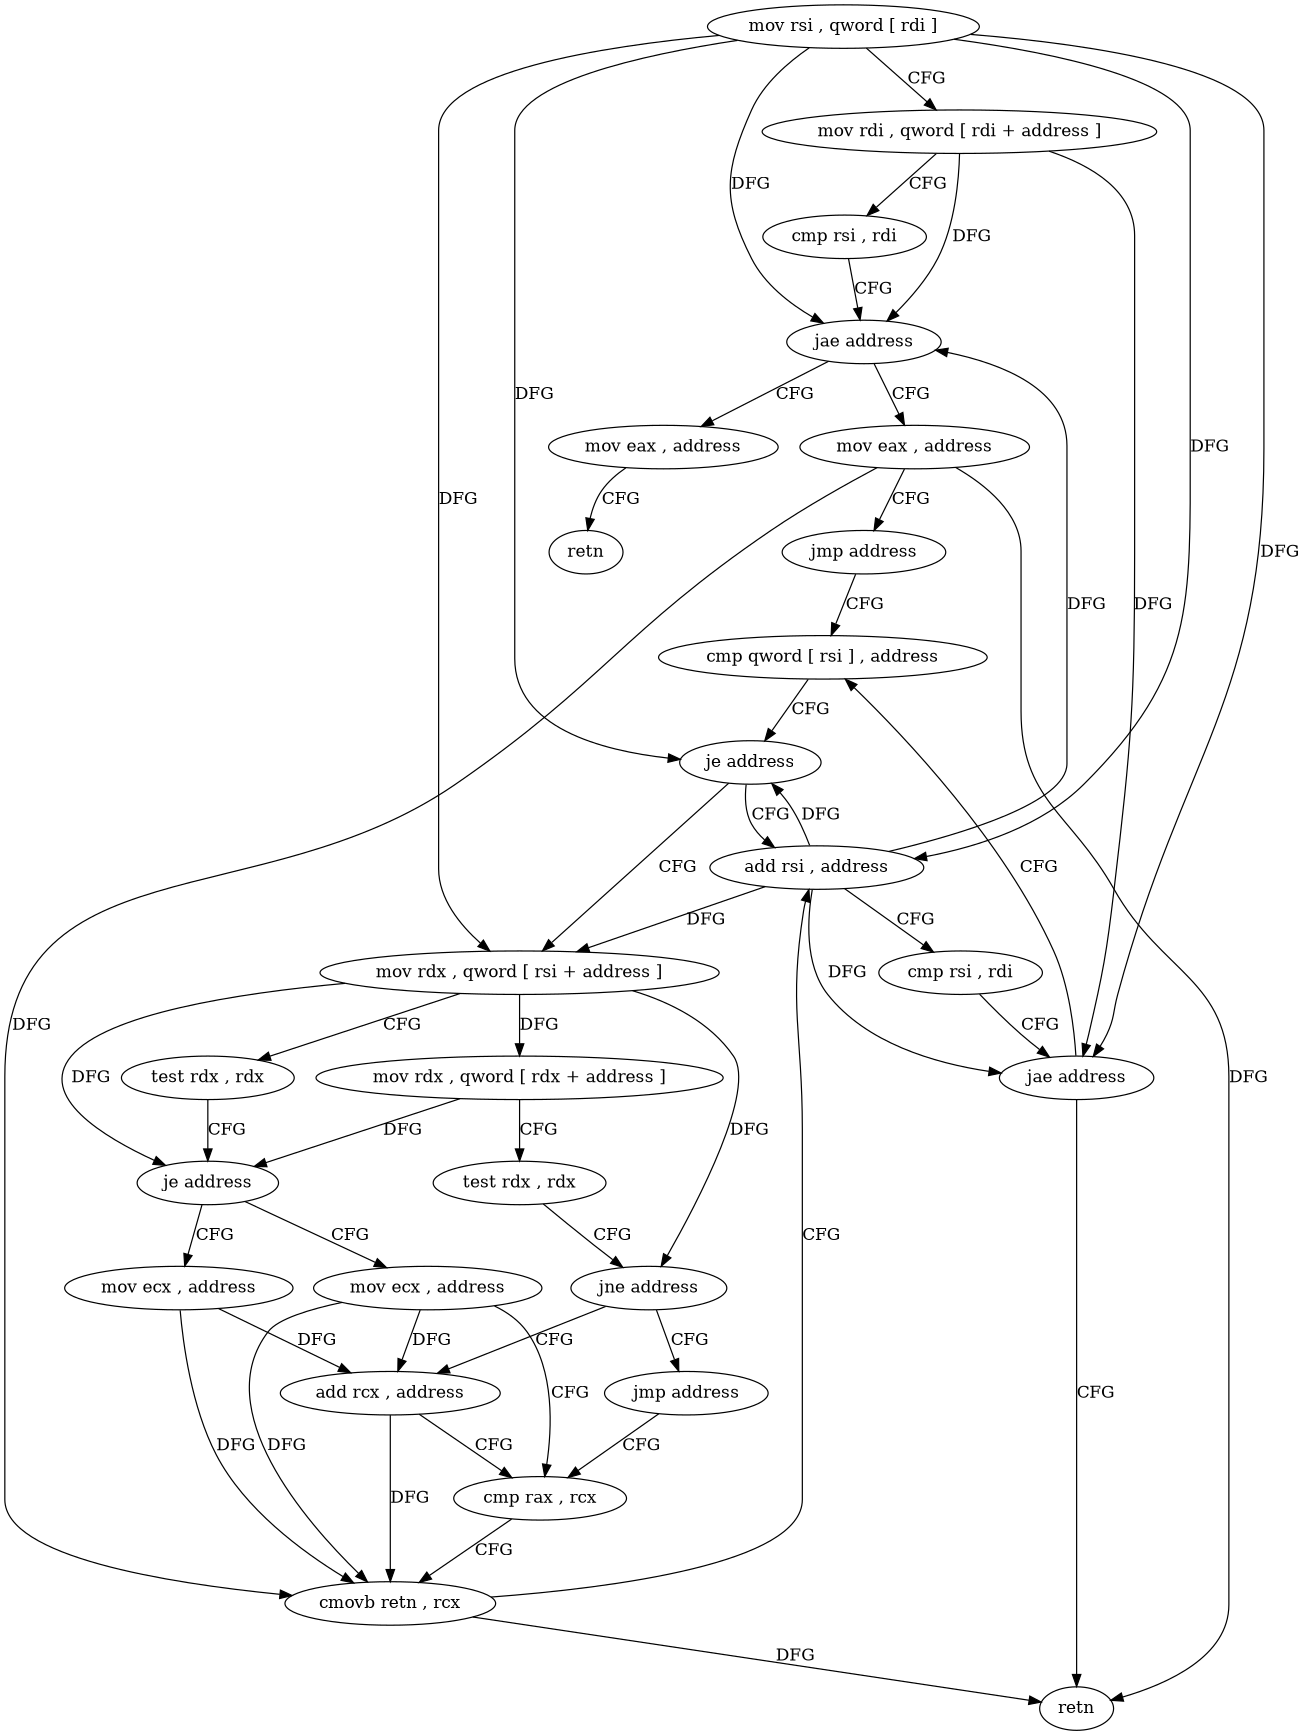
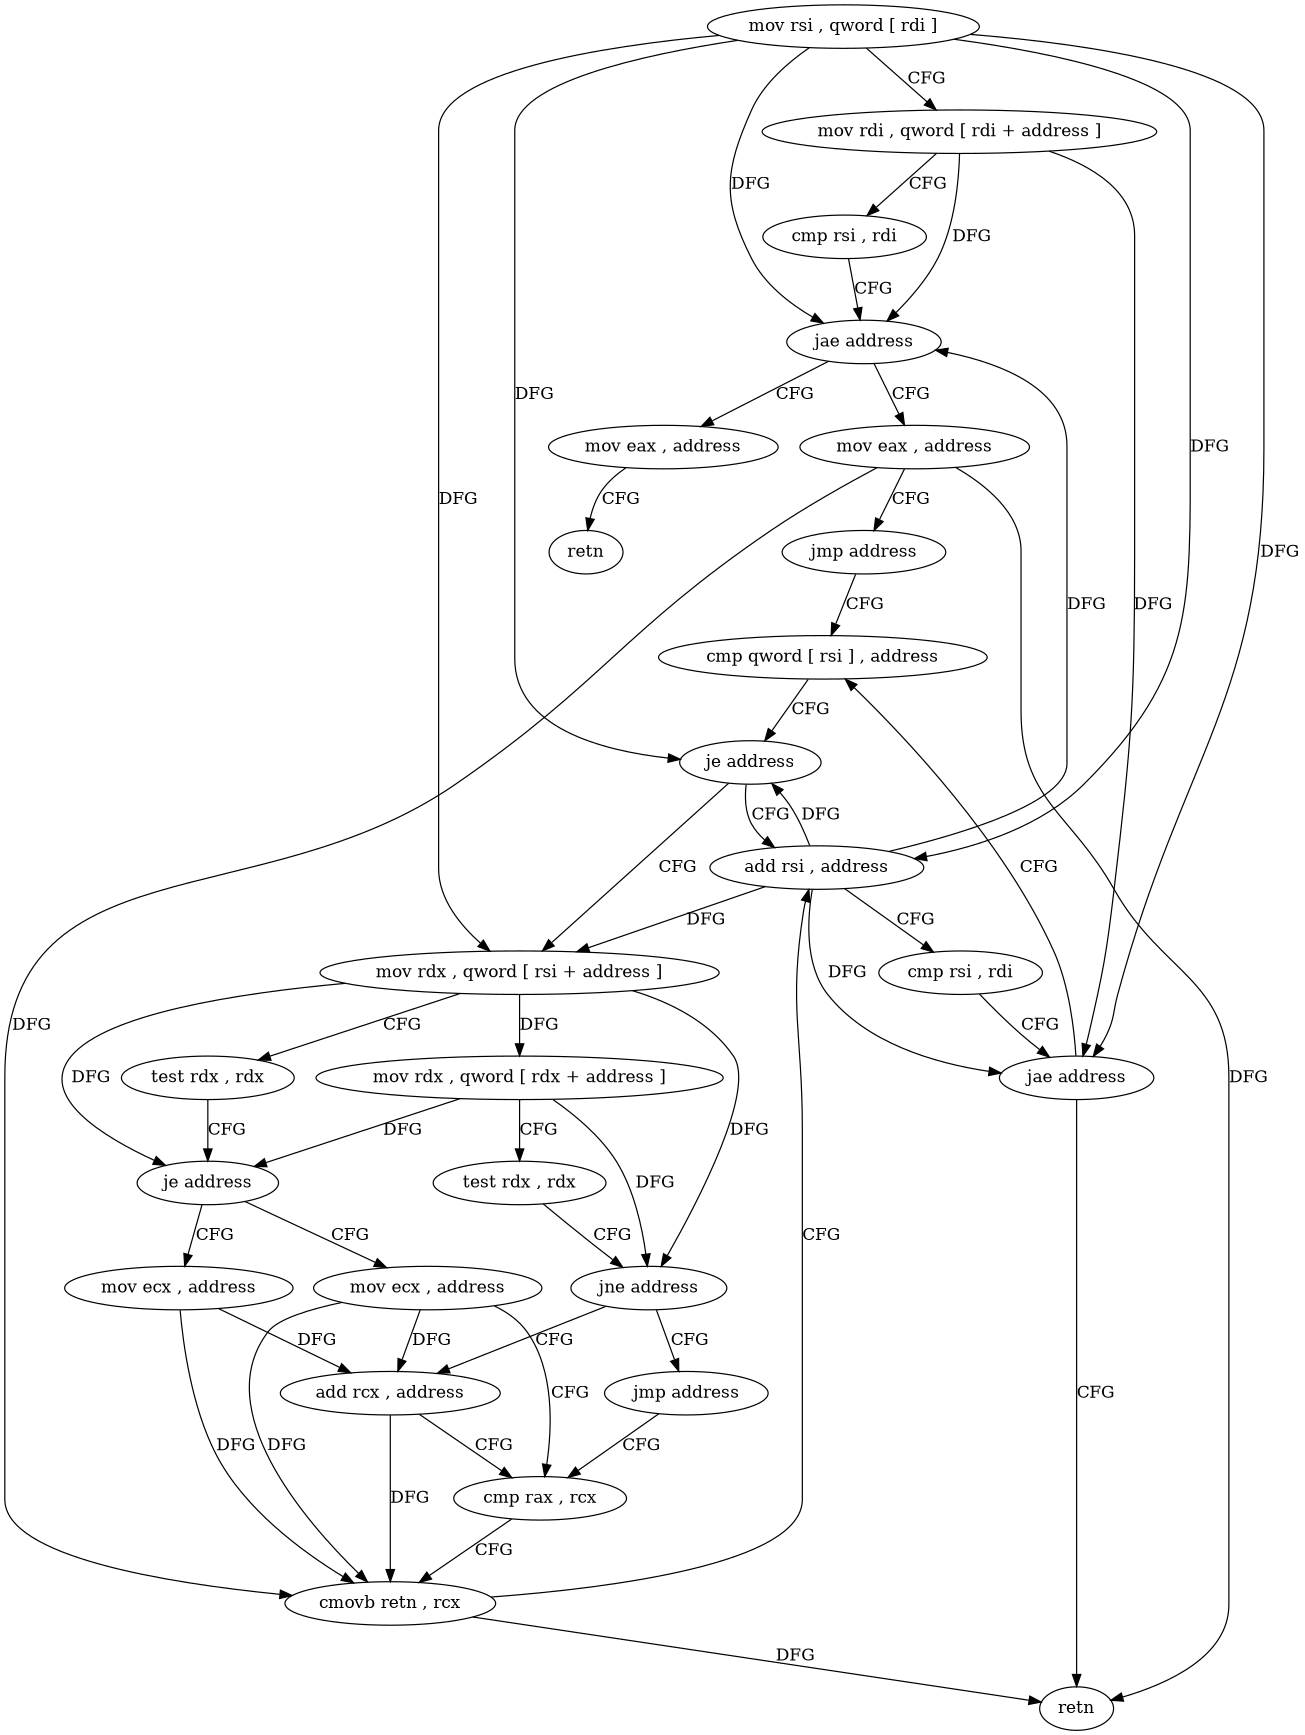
none -> (619, 1165)
